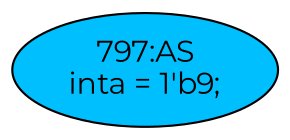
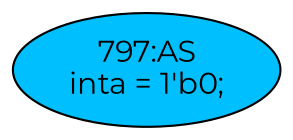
(145, 70) -> (147, 70)
